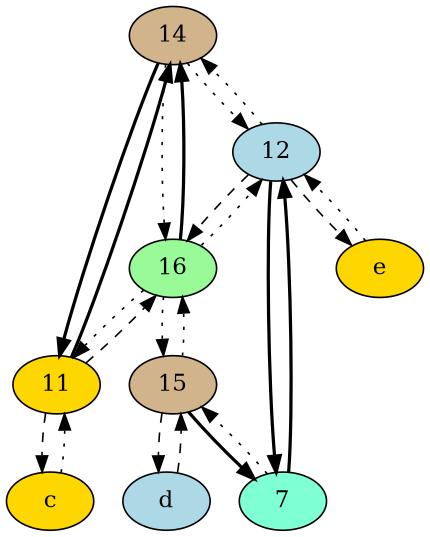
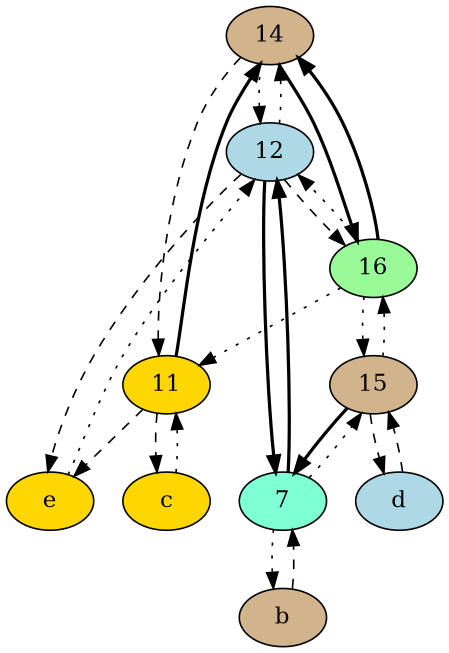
(162, 144) -> (322, 142)
(107, 200) -> (176, 191)
(116, 336) -> (114, 437)
none -> (283, 618)
